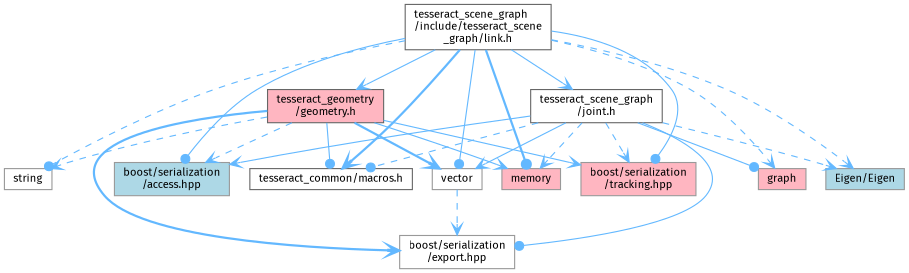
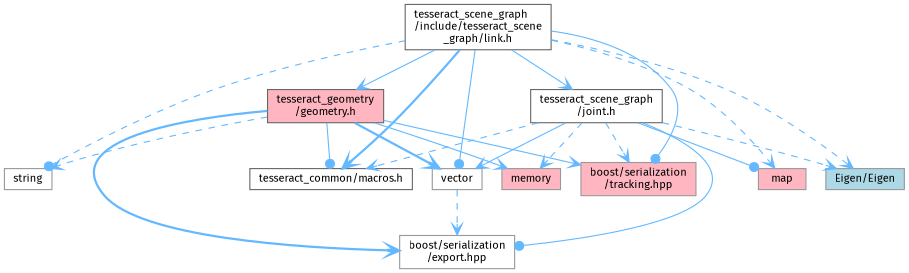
(505, 105) -> none
(434, 151) -> (434, 151)
(172, 179) -> none
(782, 179) -> (782, 179)
